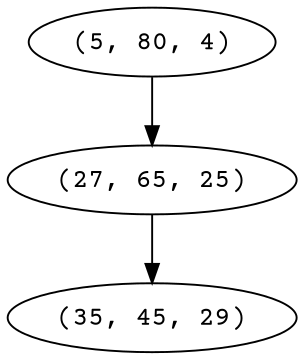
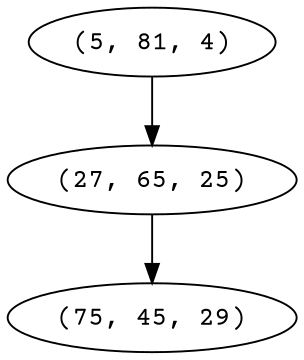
(152, 42) -> (152, 42)
(152, 318) -> (152, 318)
